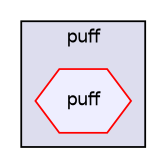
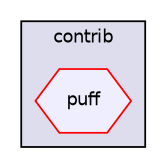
(83, 38) -> (83, 38)
